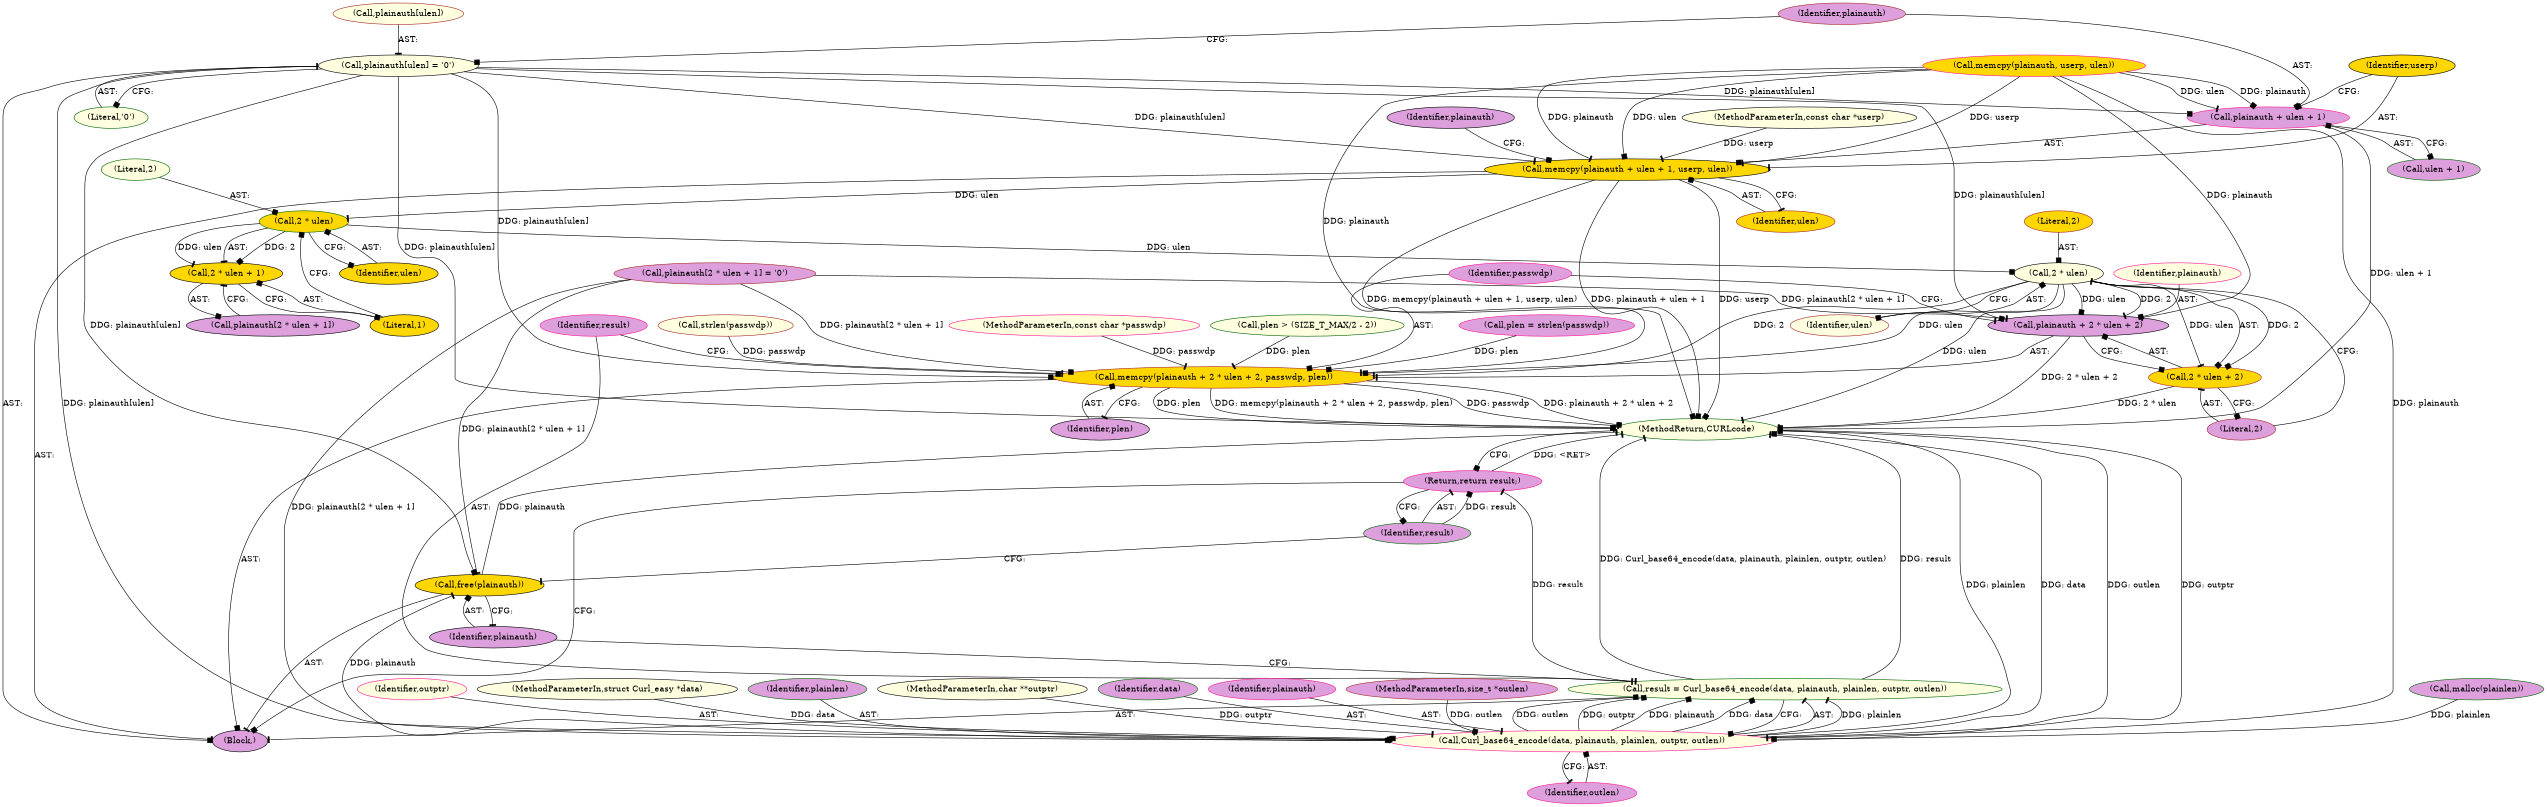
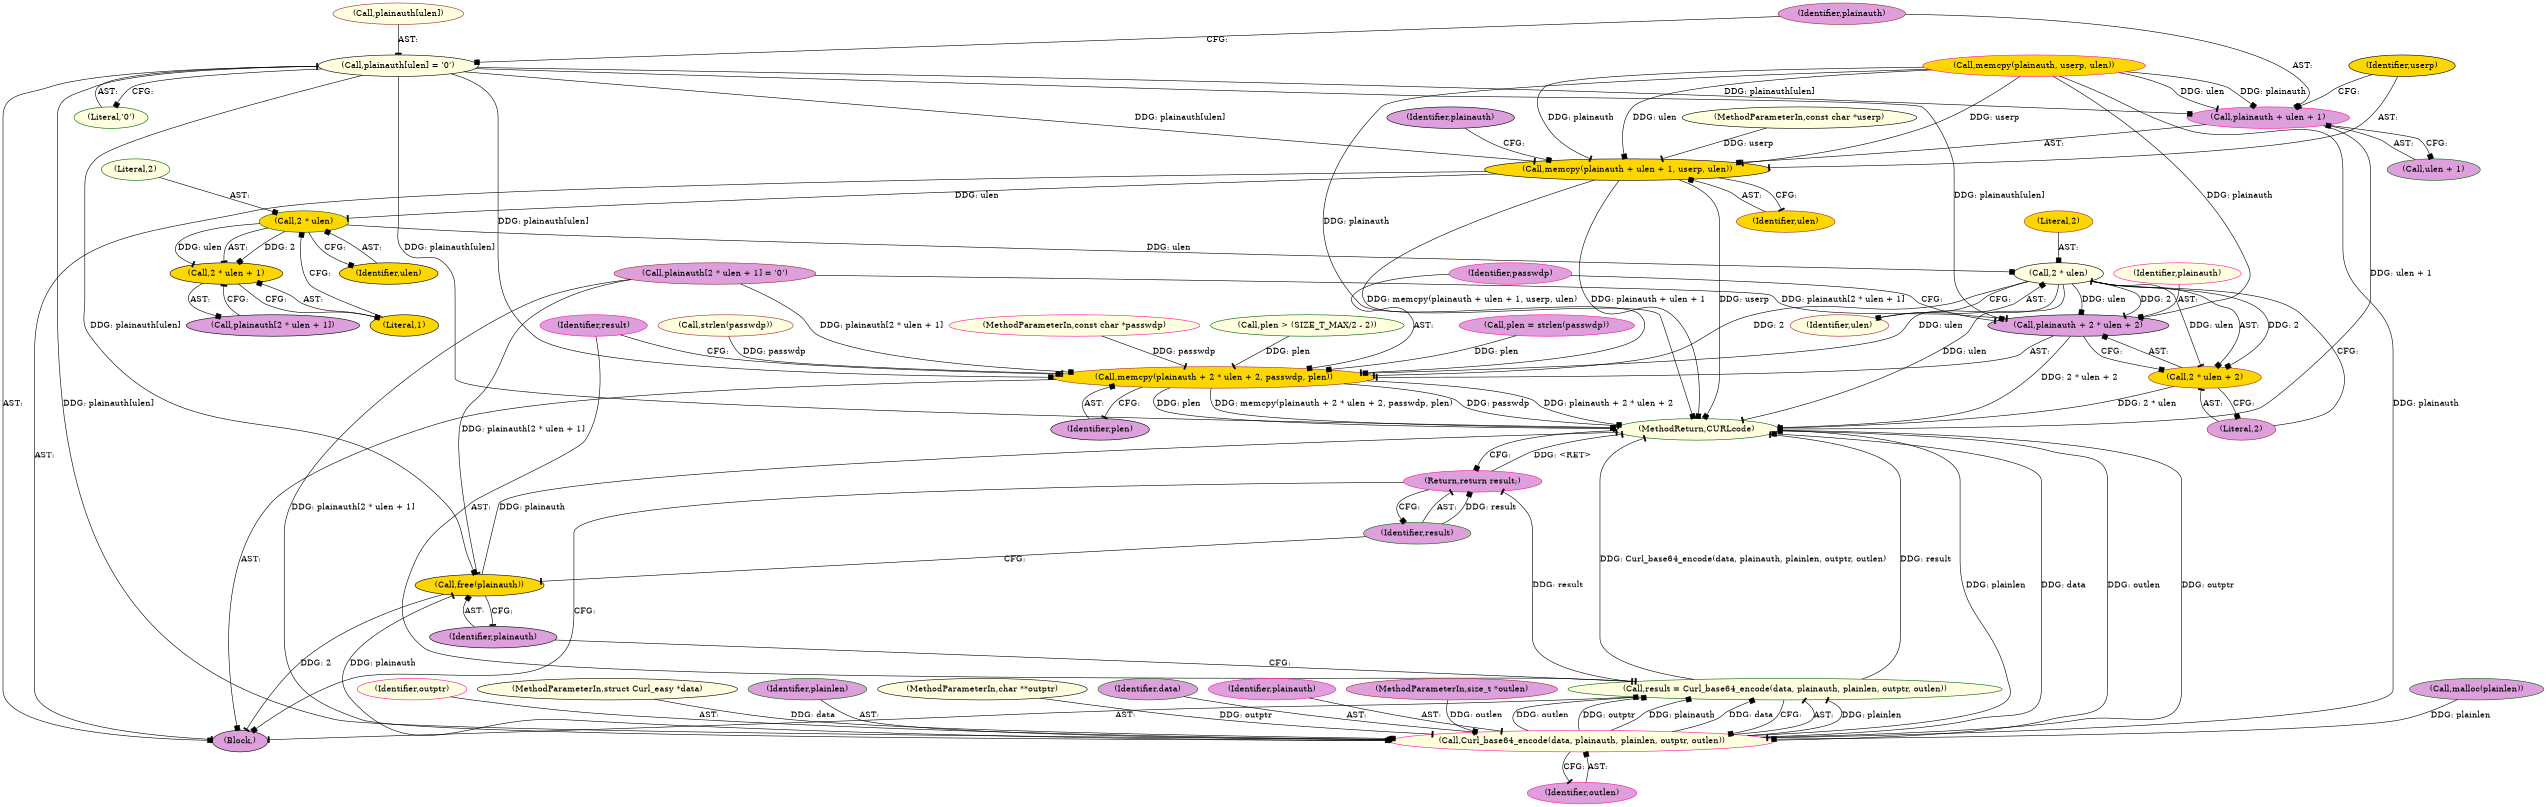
(316, 663) -> (316, 663)
